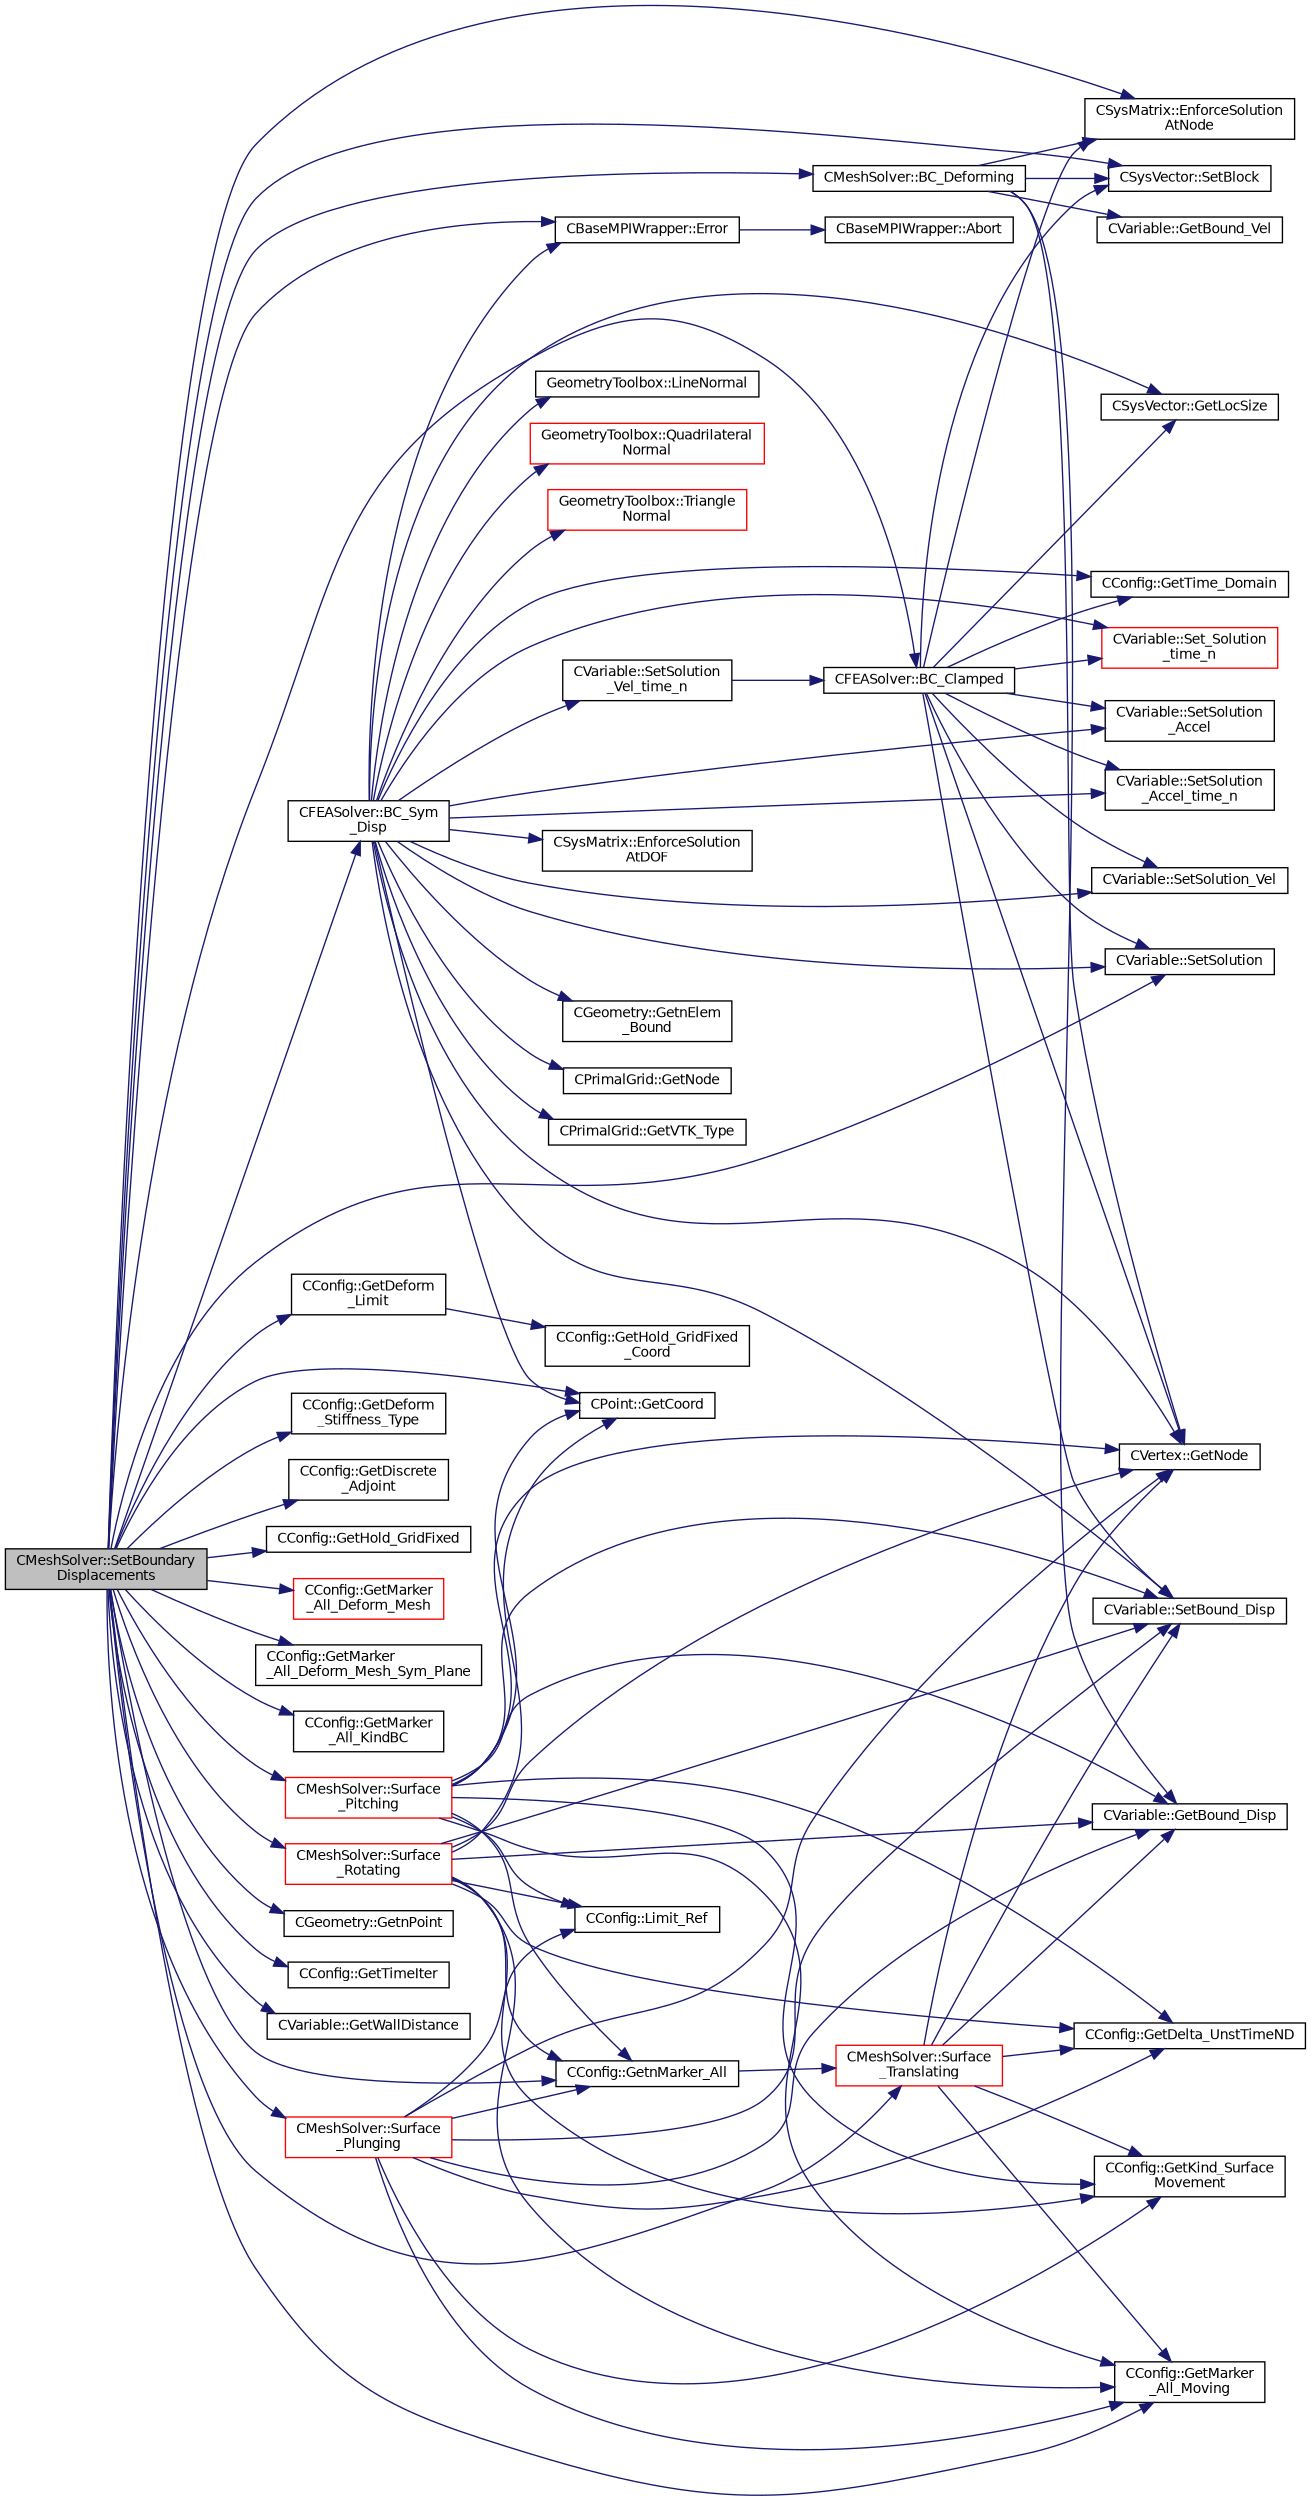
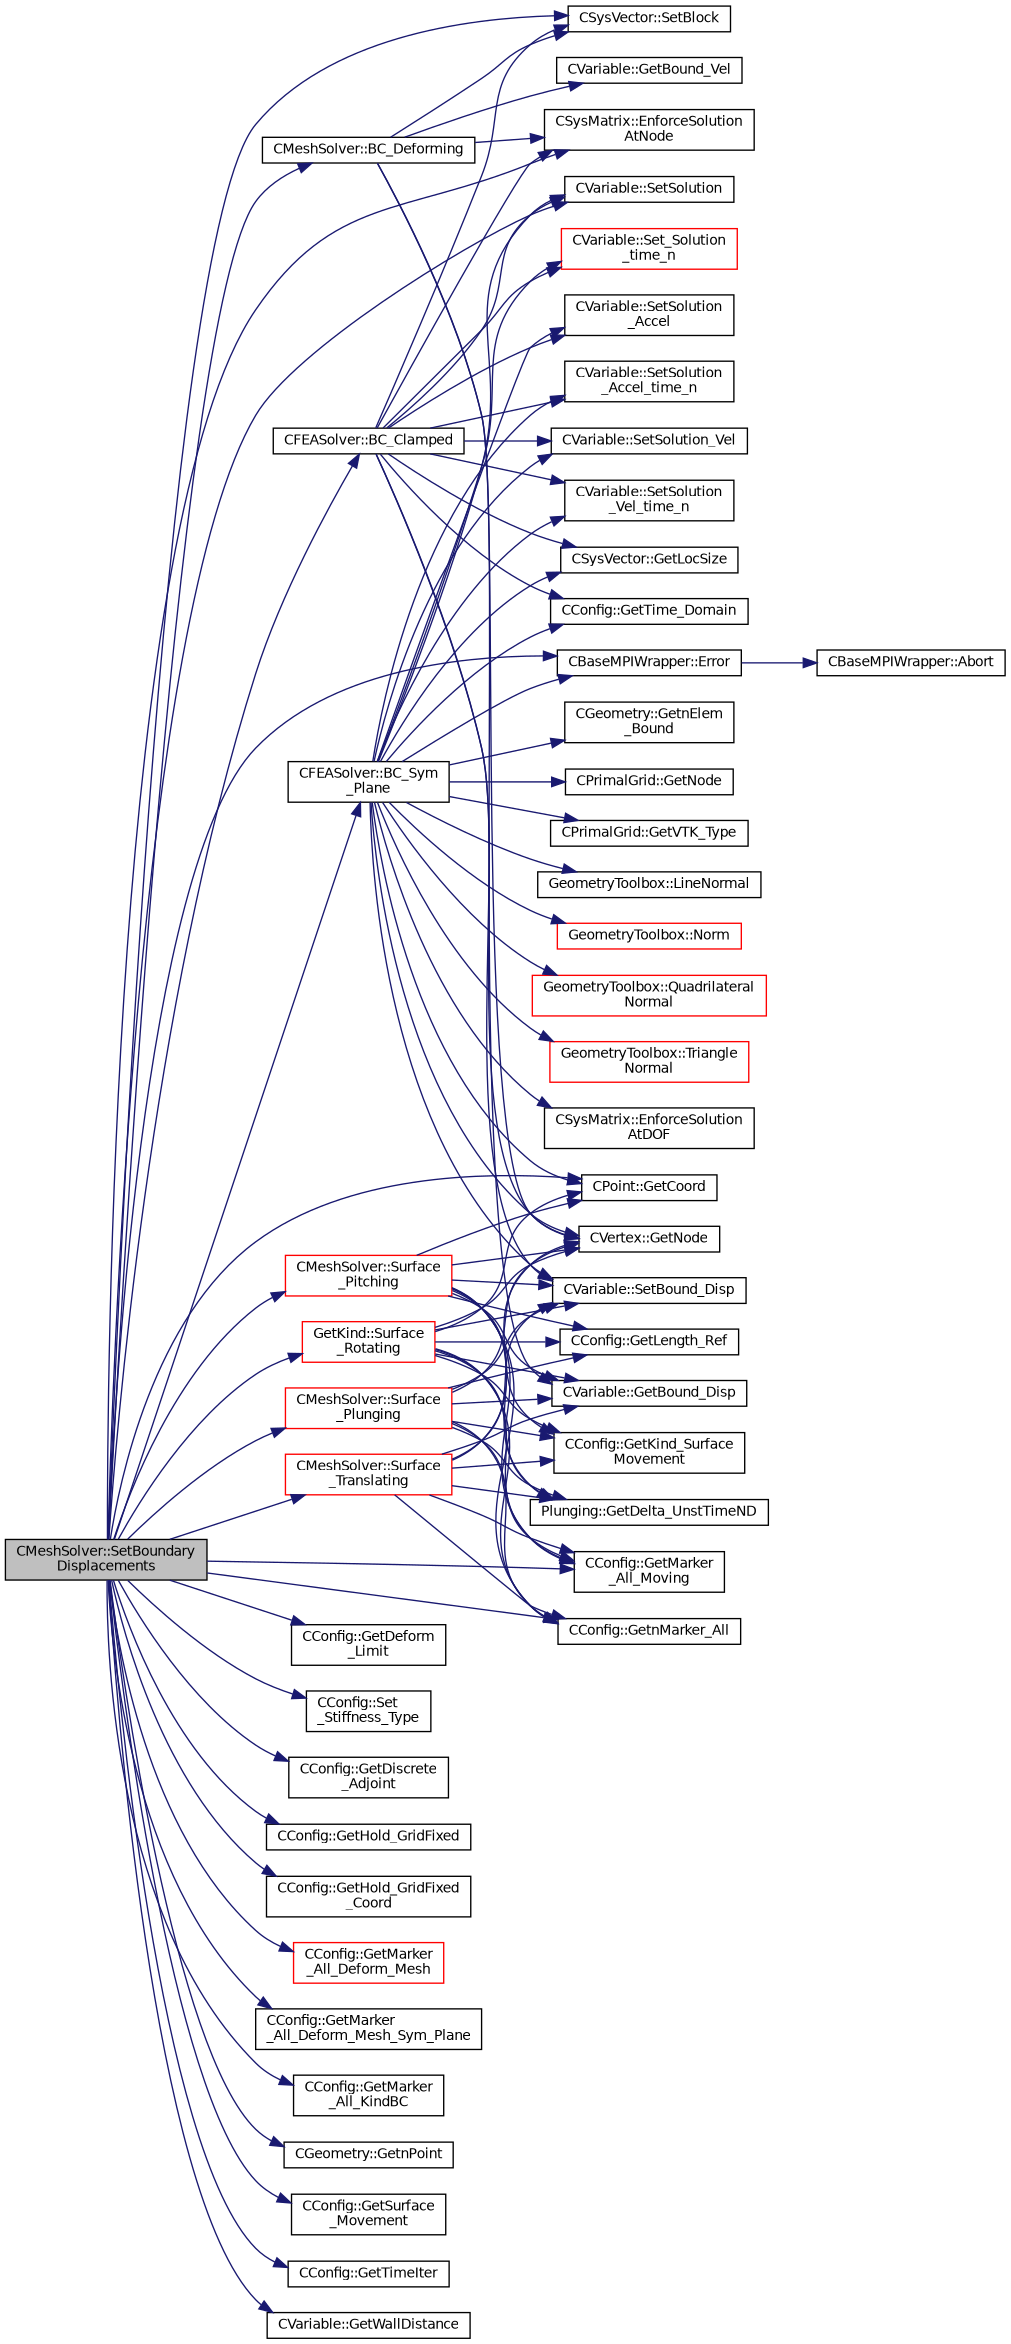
(771, 680) -> (497, 468)
(369, 821) -> (369, 782)
none -> (649, 936)
(489, 1317) -> (165, 1737)
(369, 1414) -> (369, 1711)
(369, 1864) -> (369, 1342)
(647, 1920) -> (649, 1342)
(1190, 2036) -> (649, 1512)
(776, 2070) -> (471, 1558)
none -> (369, 2214)
